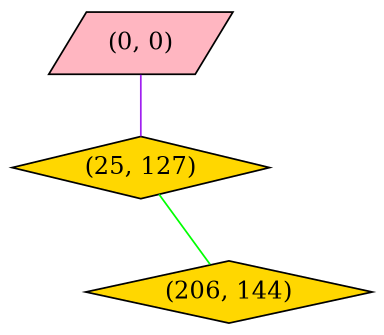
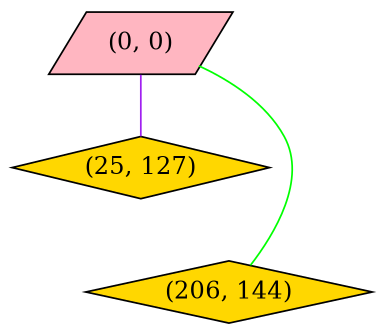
(185, 229) -> (289, 150)
